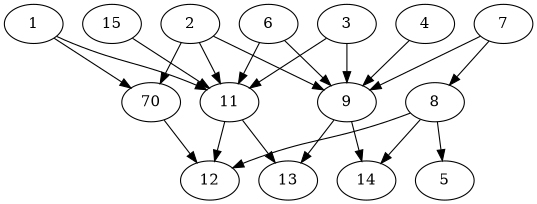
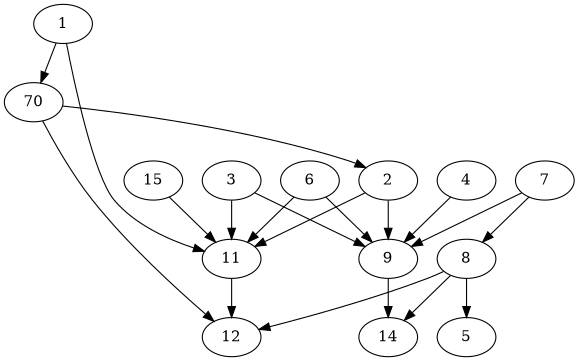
(174, 57) -> (210, 127)
(288, 181) -> none
